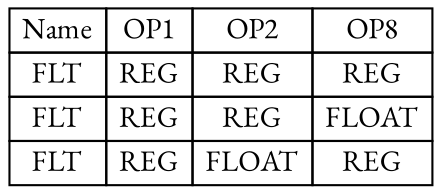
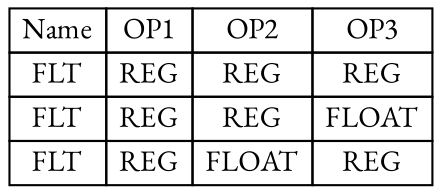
(372, 29) -> (372, 29)
